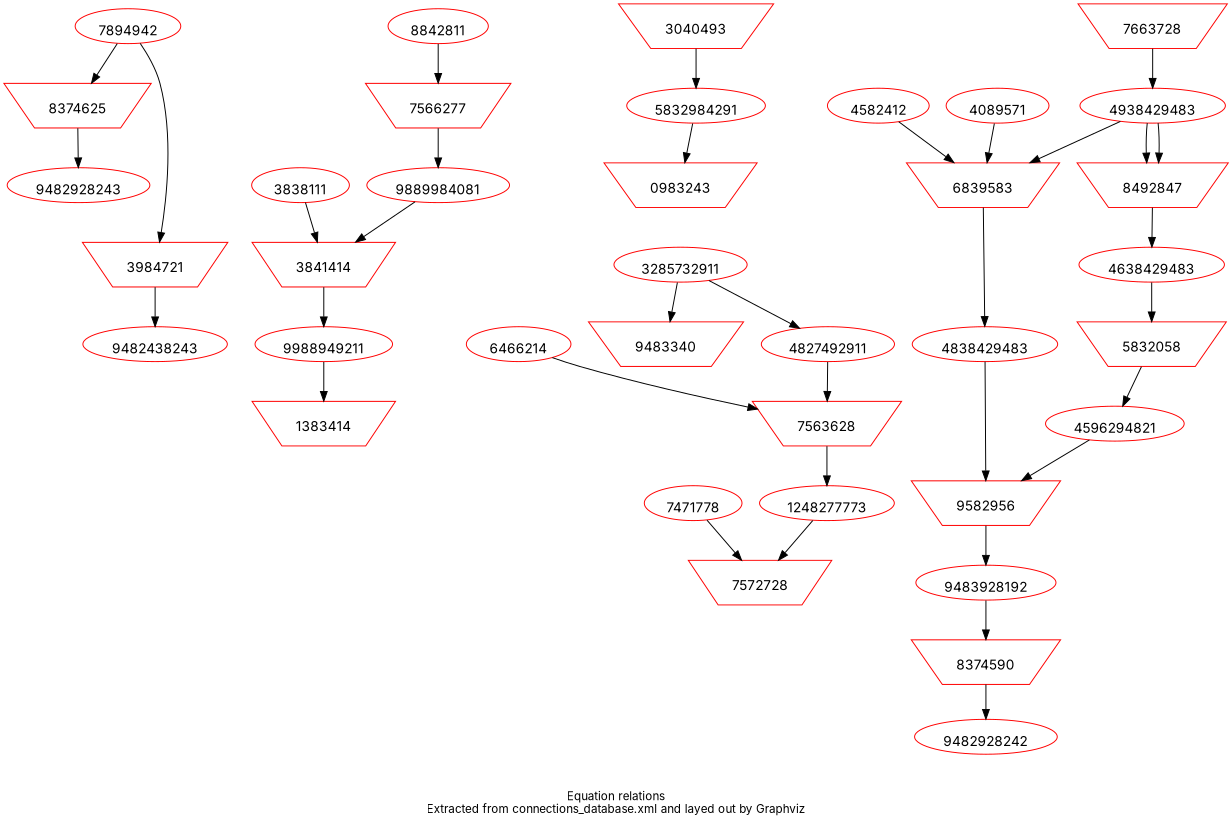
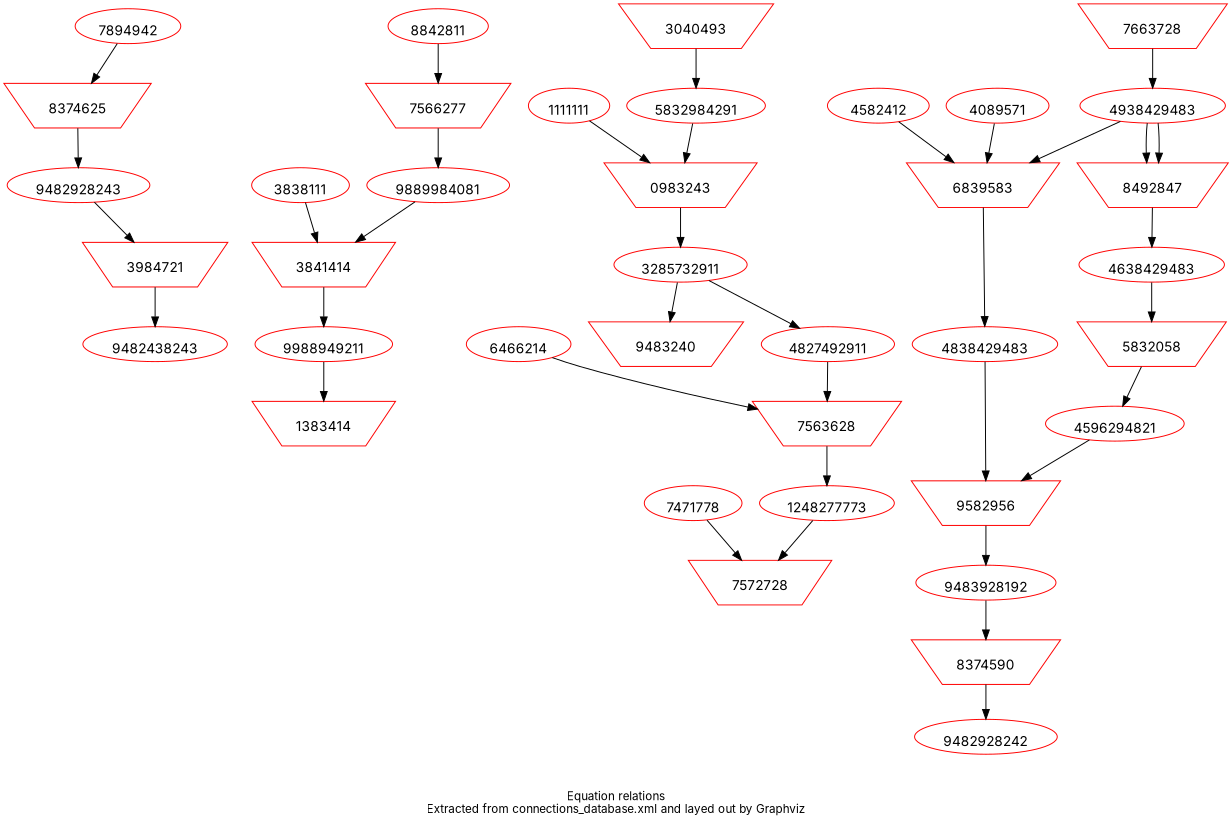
none -> (569, 106)
(167, 135) -> (111, 219)
none -> (681, 222)
(666, 344) -> (666, 344)
